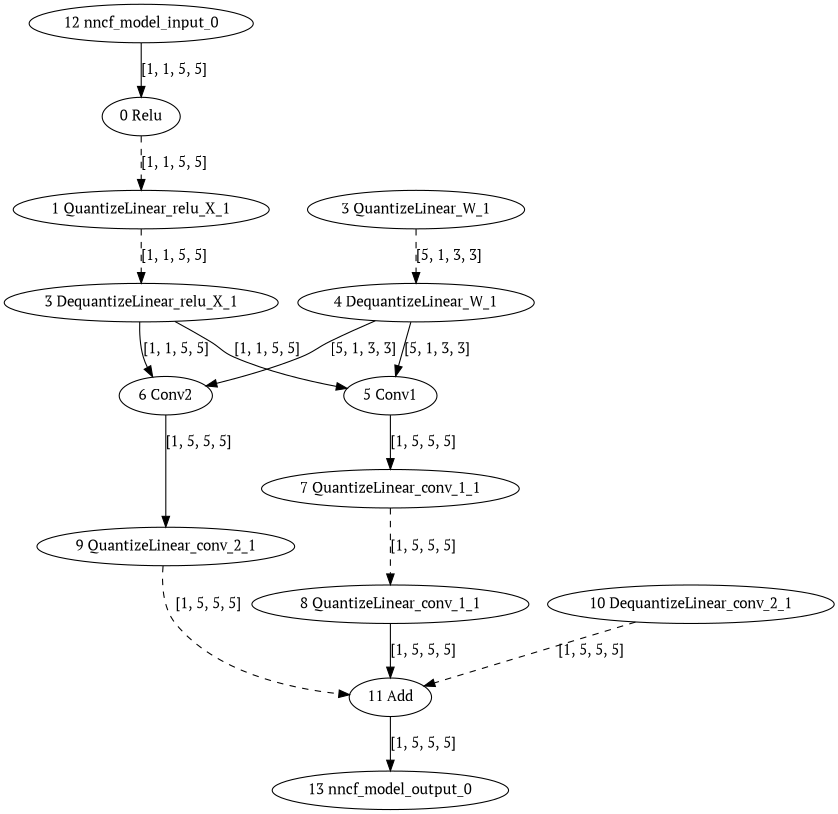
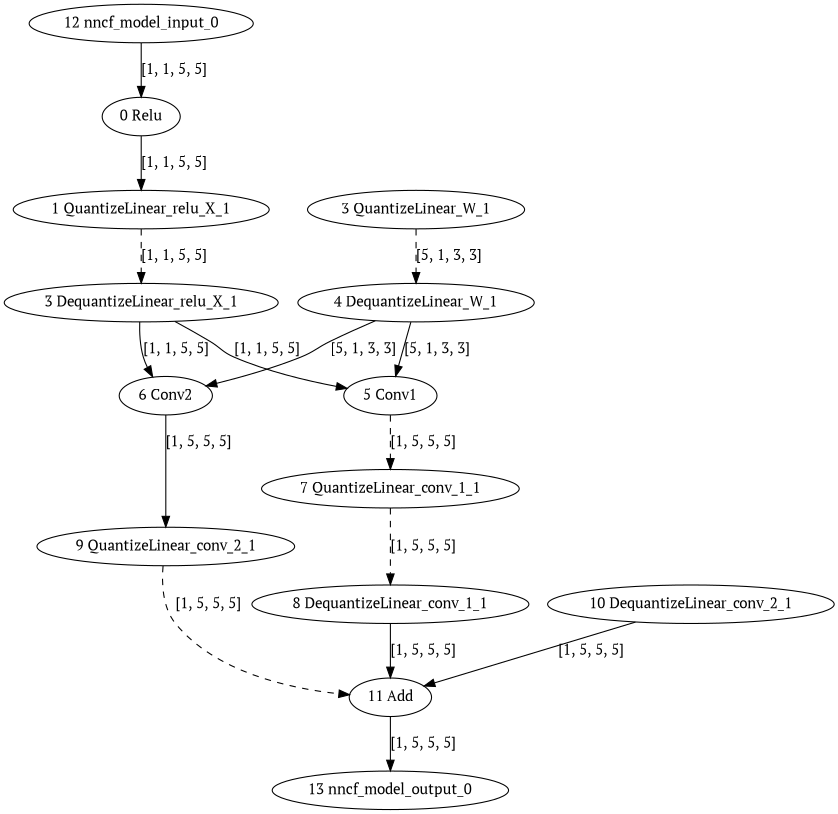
(141, 158) -> (141, 158)
(390, 437) -> (390, 437)
(390, 604) -> (390, 604)
(535, 652) -> (535, 652)
